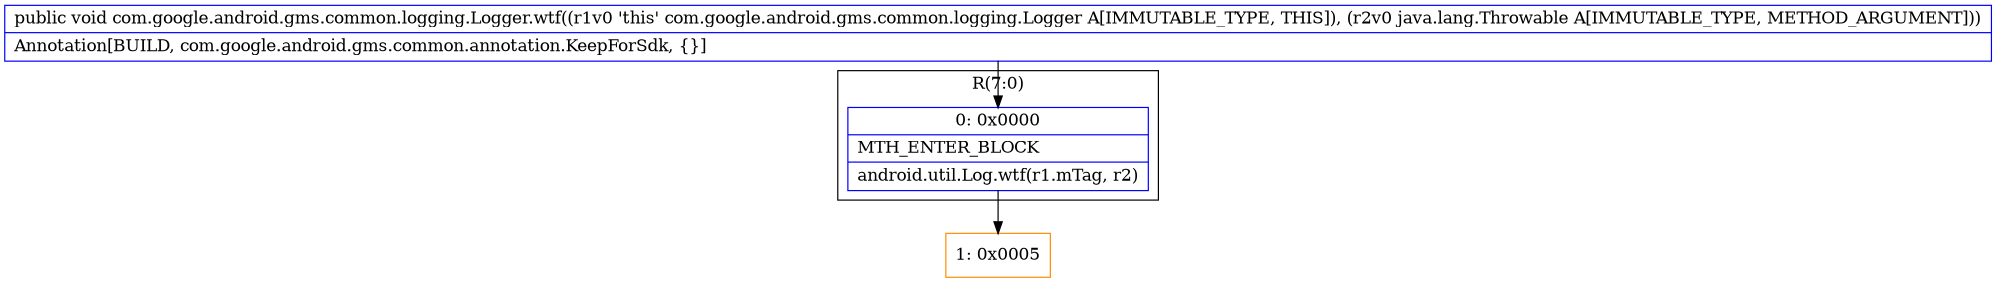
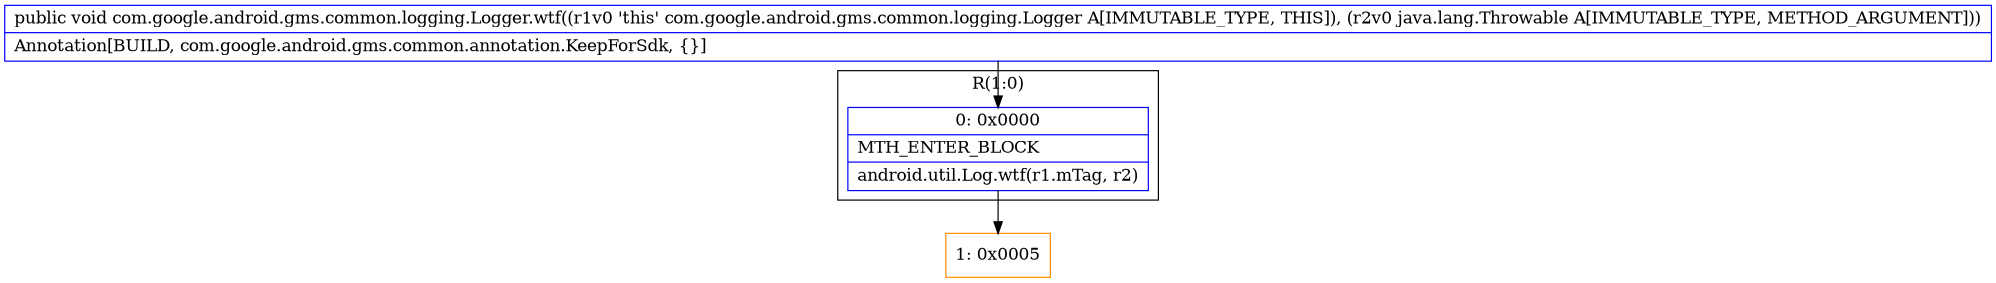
(998, 84) -> (998, 84)
